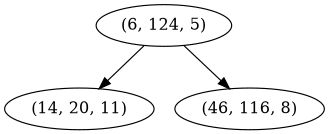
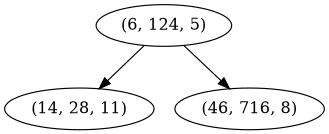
(79, 109) -> (79, 109)
(250, 109) -> (250, 109)
